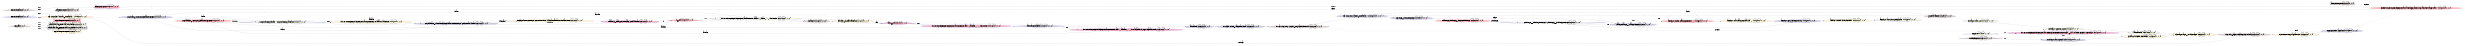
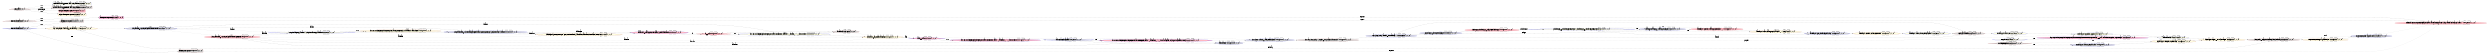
(40, 19) -> (99, 49)
(39, 22) -> (42, 9)
